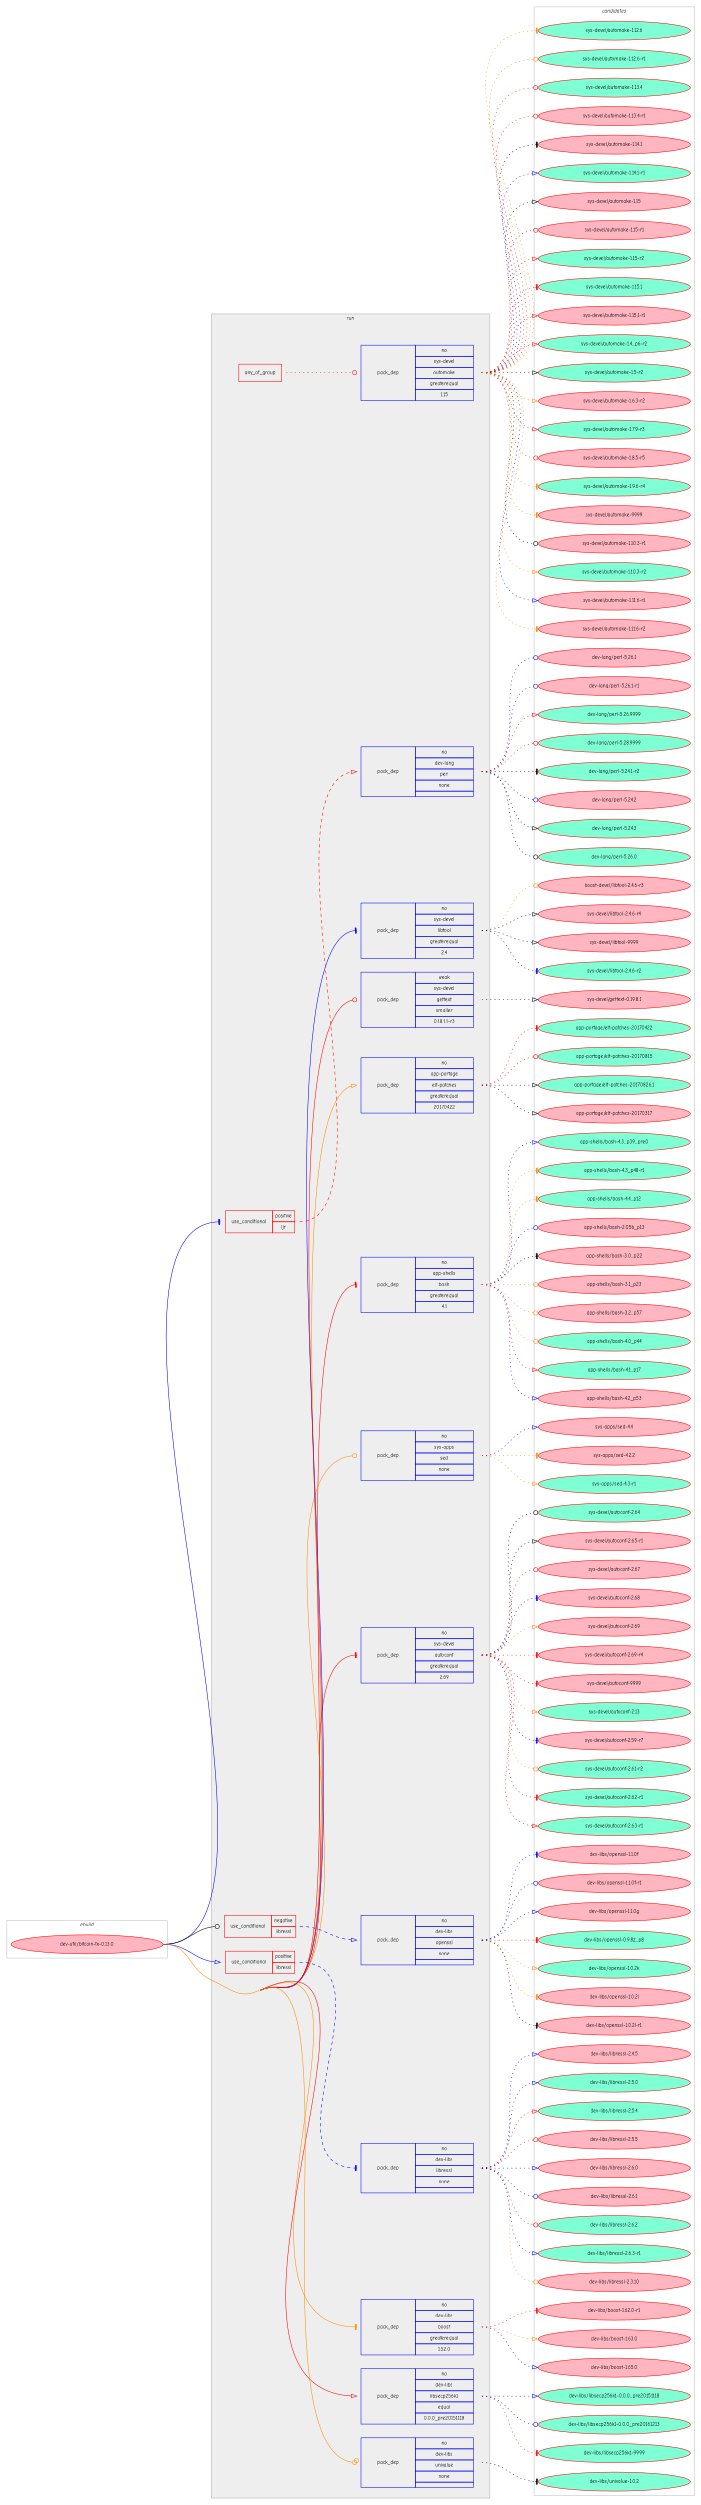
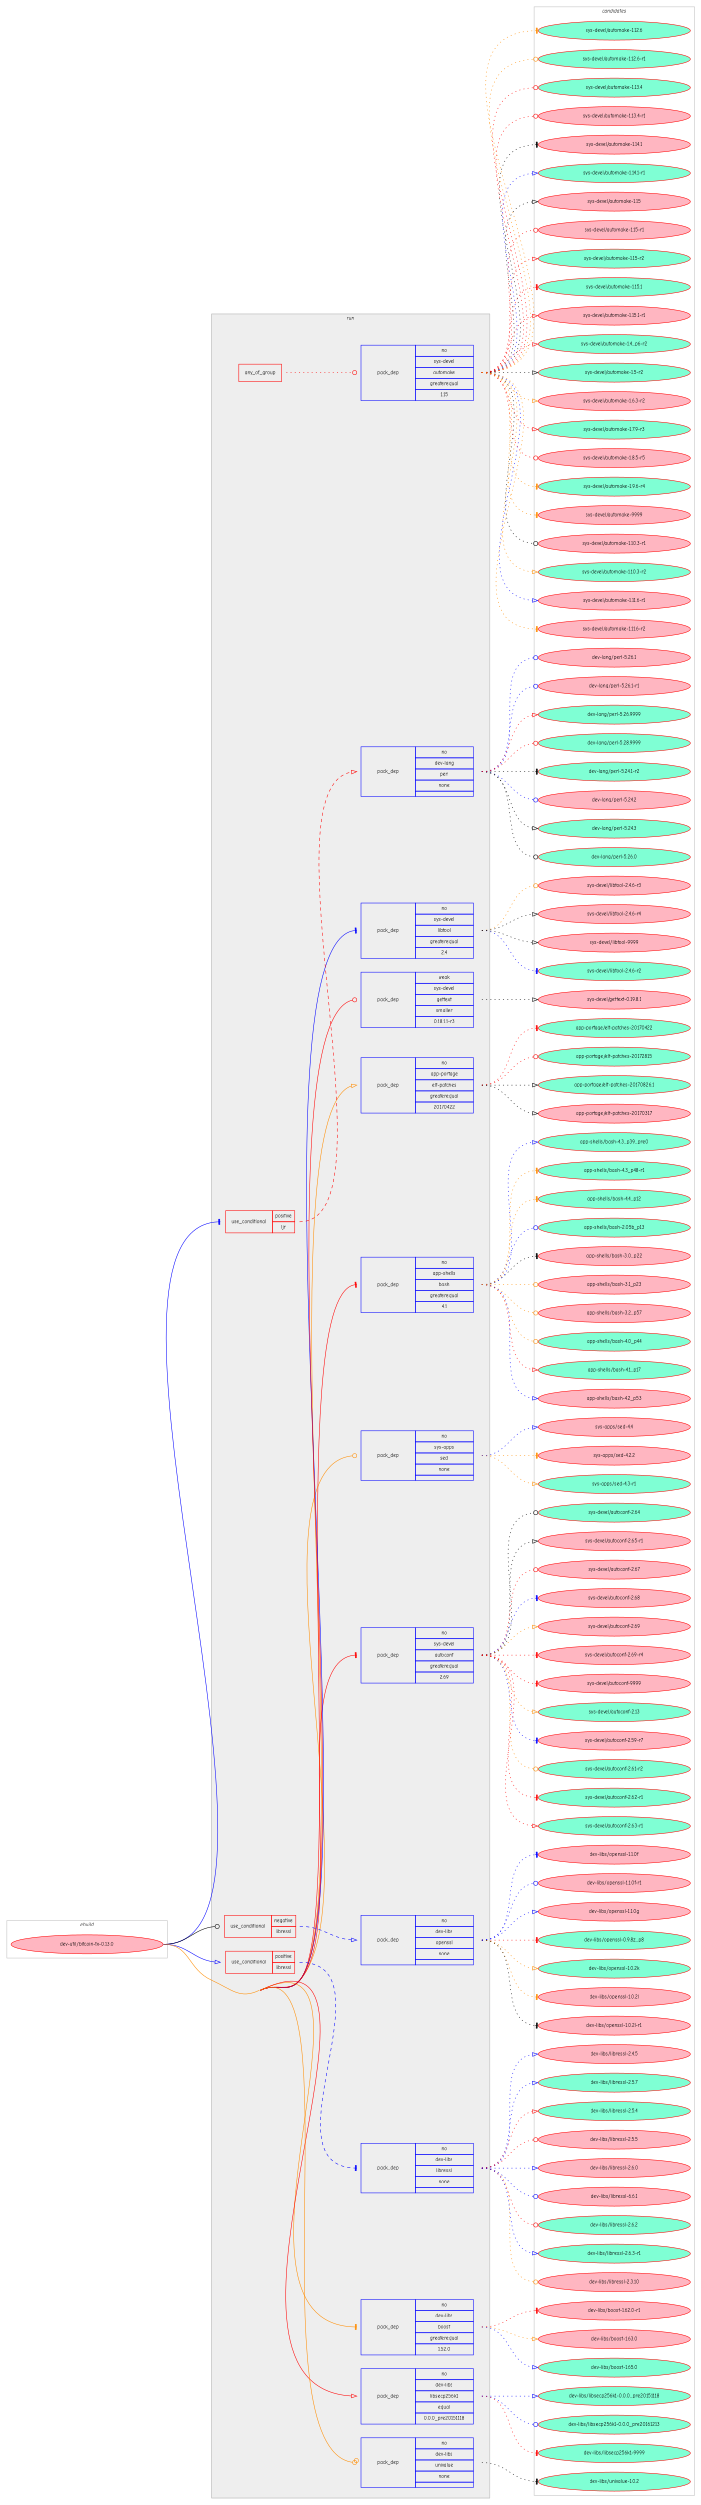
(614, 886) -> (614, 886)
(614, 1057) -> (614, 1057)
(614, 1228) -> (614, 1228)
(614, 2083) -> (614, 2083)
(614, 2197) -> (614, 2197)
(614, 2368) -> (614, 2368)
